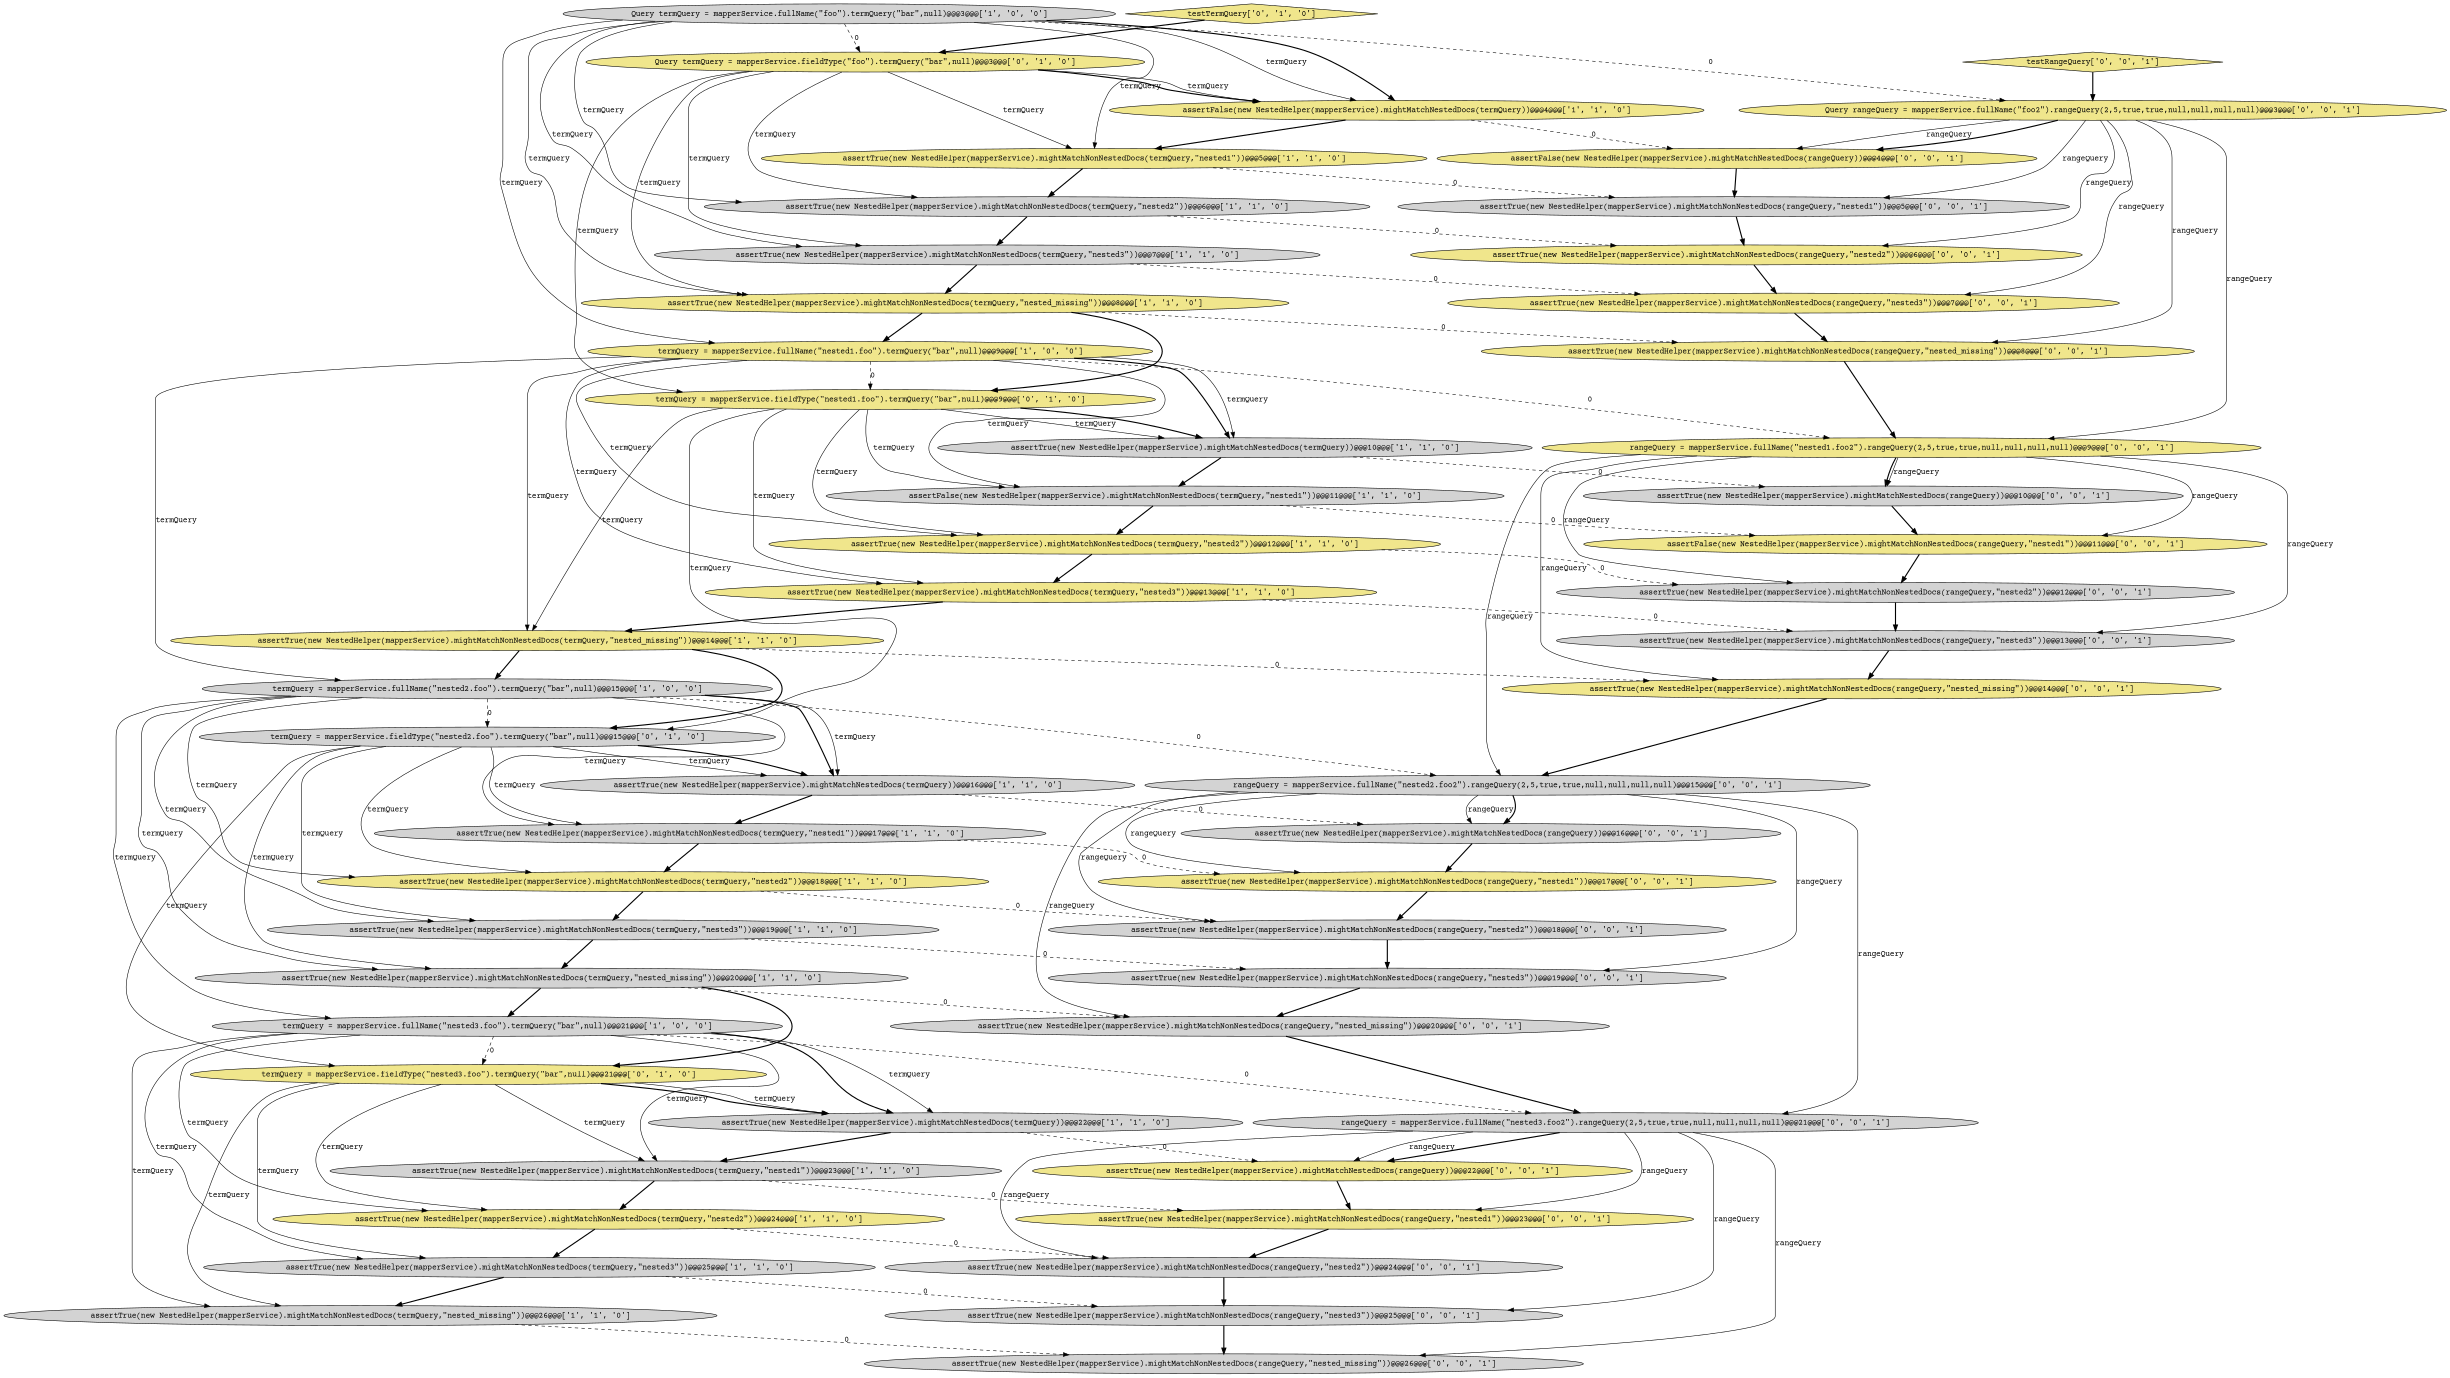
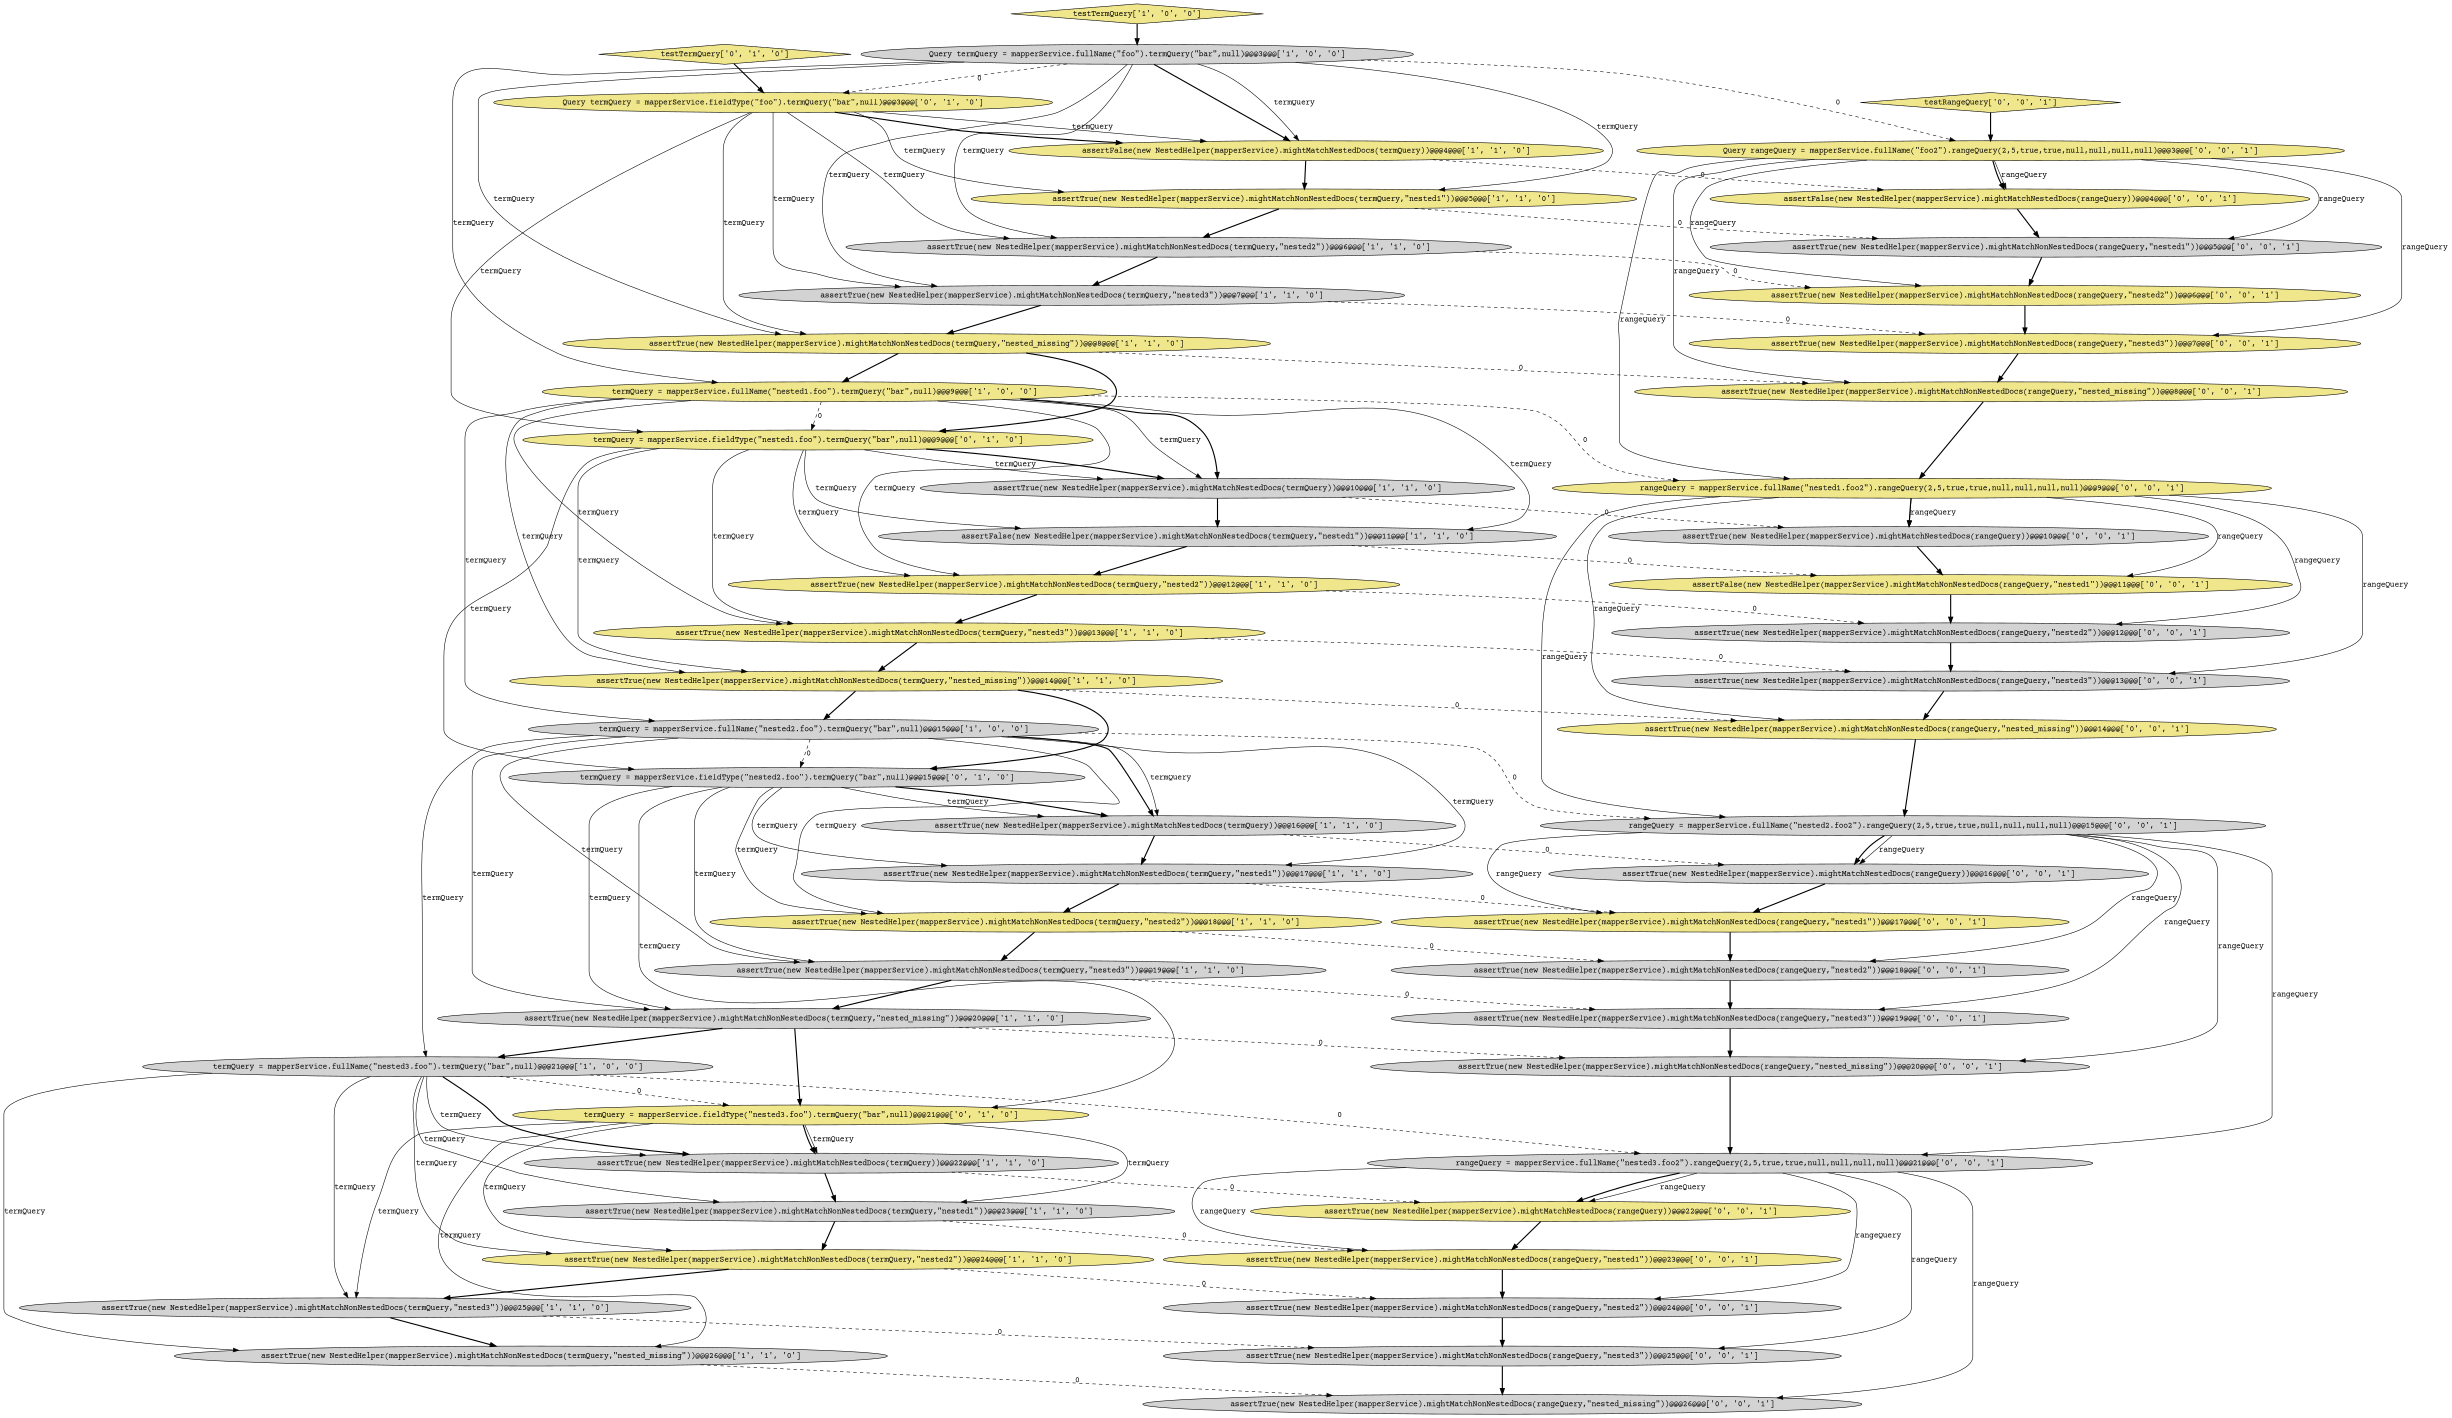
none -> (1137, 14)
